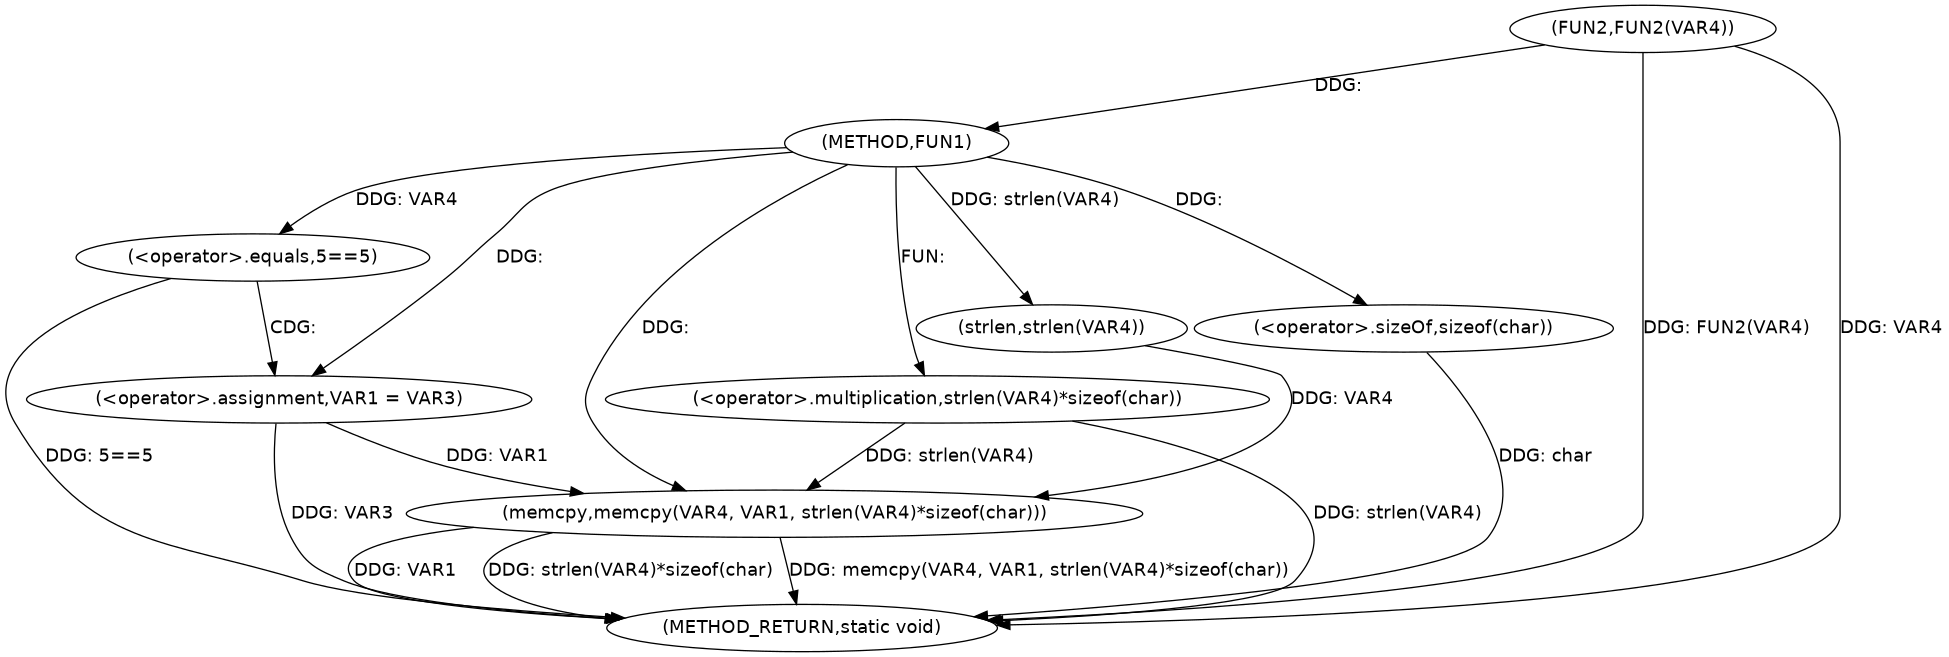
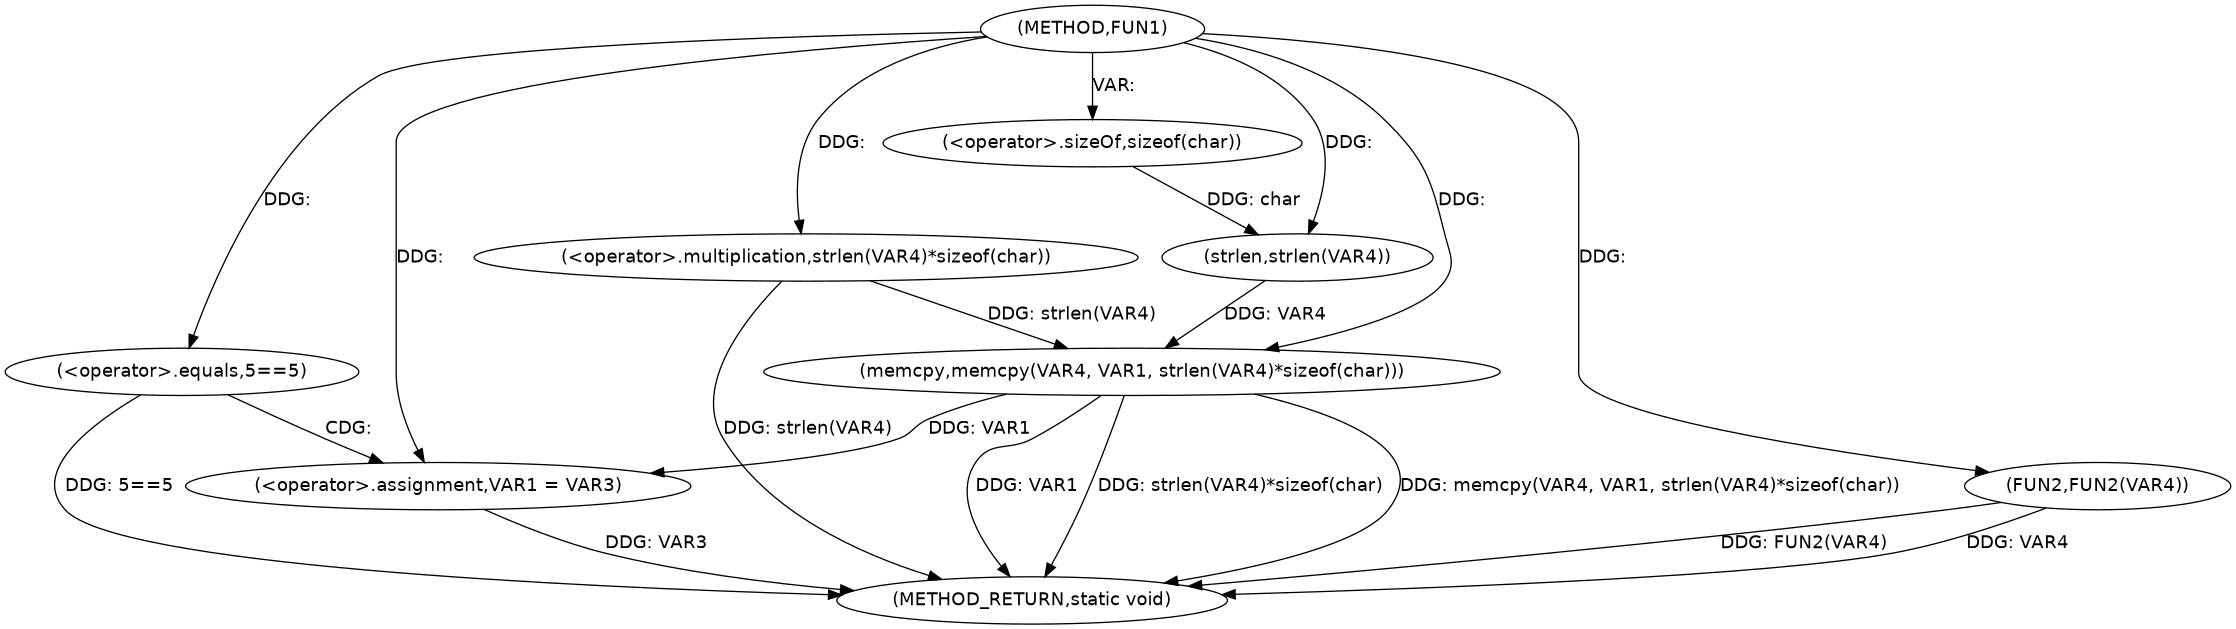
(1272, 86) -> (1579, 260)
(407, 200) -> (290, 200)
(1035, 200) -> (1352, 143)
(1202, 200) -> (1117, 86)
(926, 258) -> (845, 143)
(446, 466) -> (840, 452)
(1346, 579) -> (1190, 197)
